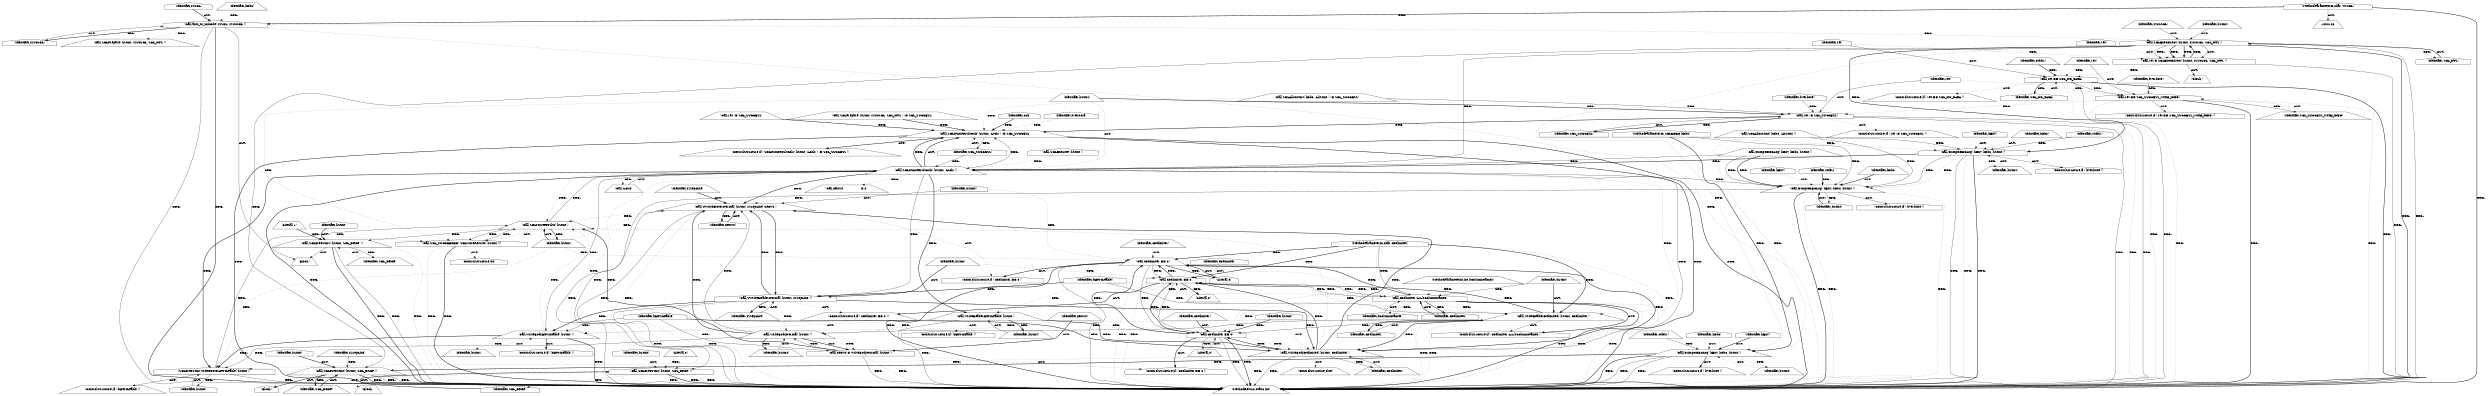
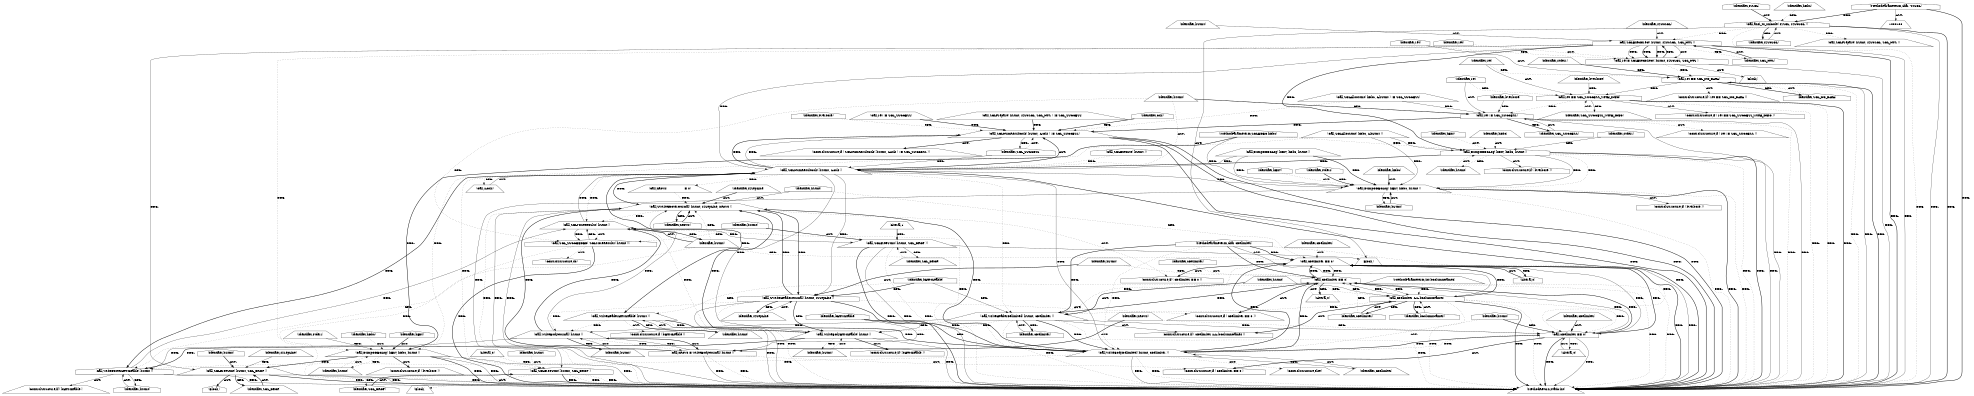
none -> (706, 287)
(1403, 306) -> (1414, 307)
(831, 326) -> (682, 326)
(214, 371) -> (124, 371)
(876, 387) -> (1179, 388)
